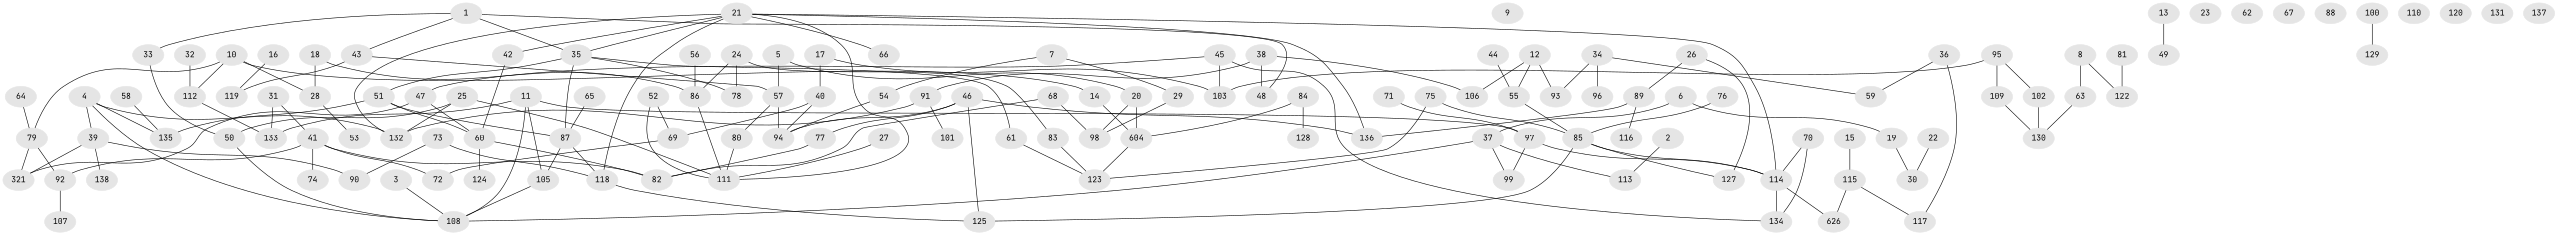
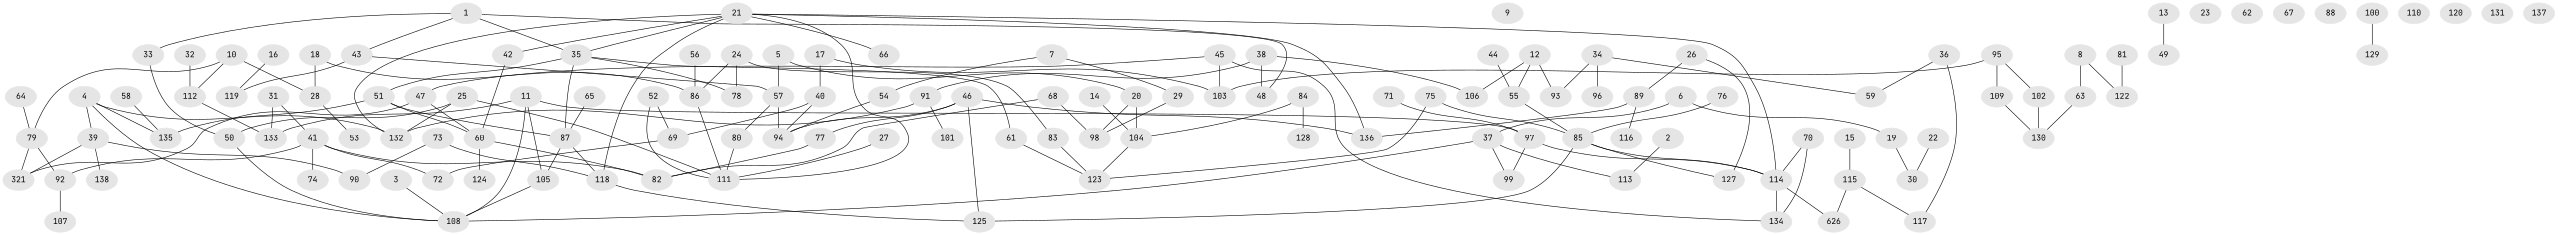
(705, 75) -> none
(1136, 138) -> (1136, 138)
